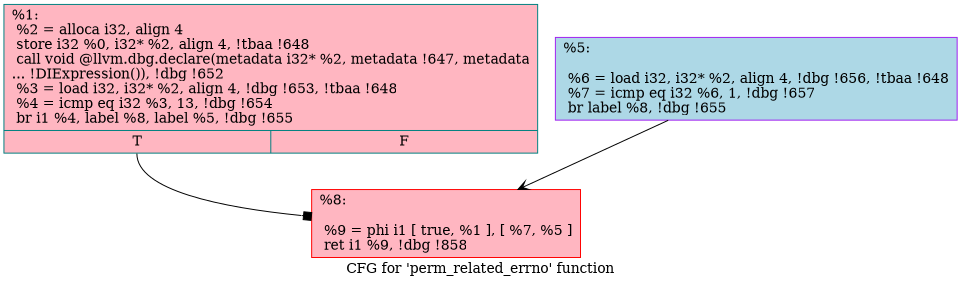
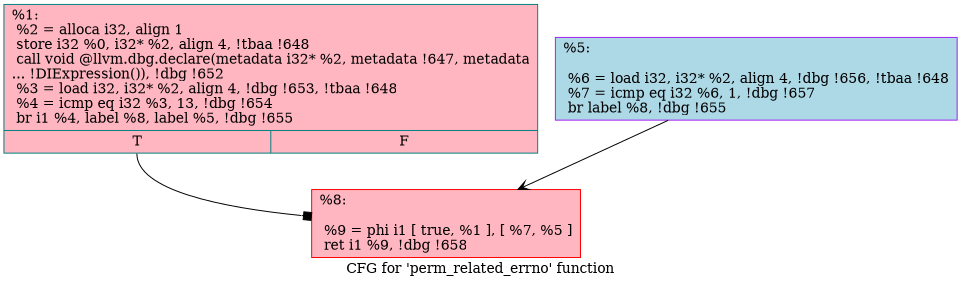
(98, 30) -> (98, 30)
(394, 246) -> (394, 246)
